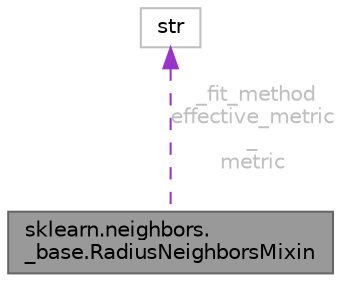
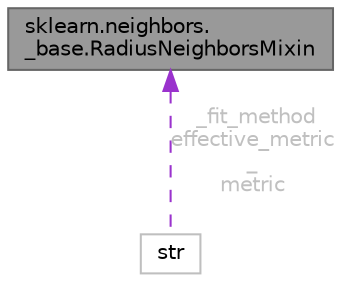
(171, 140) -> (171, 163)
